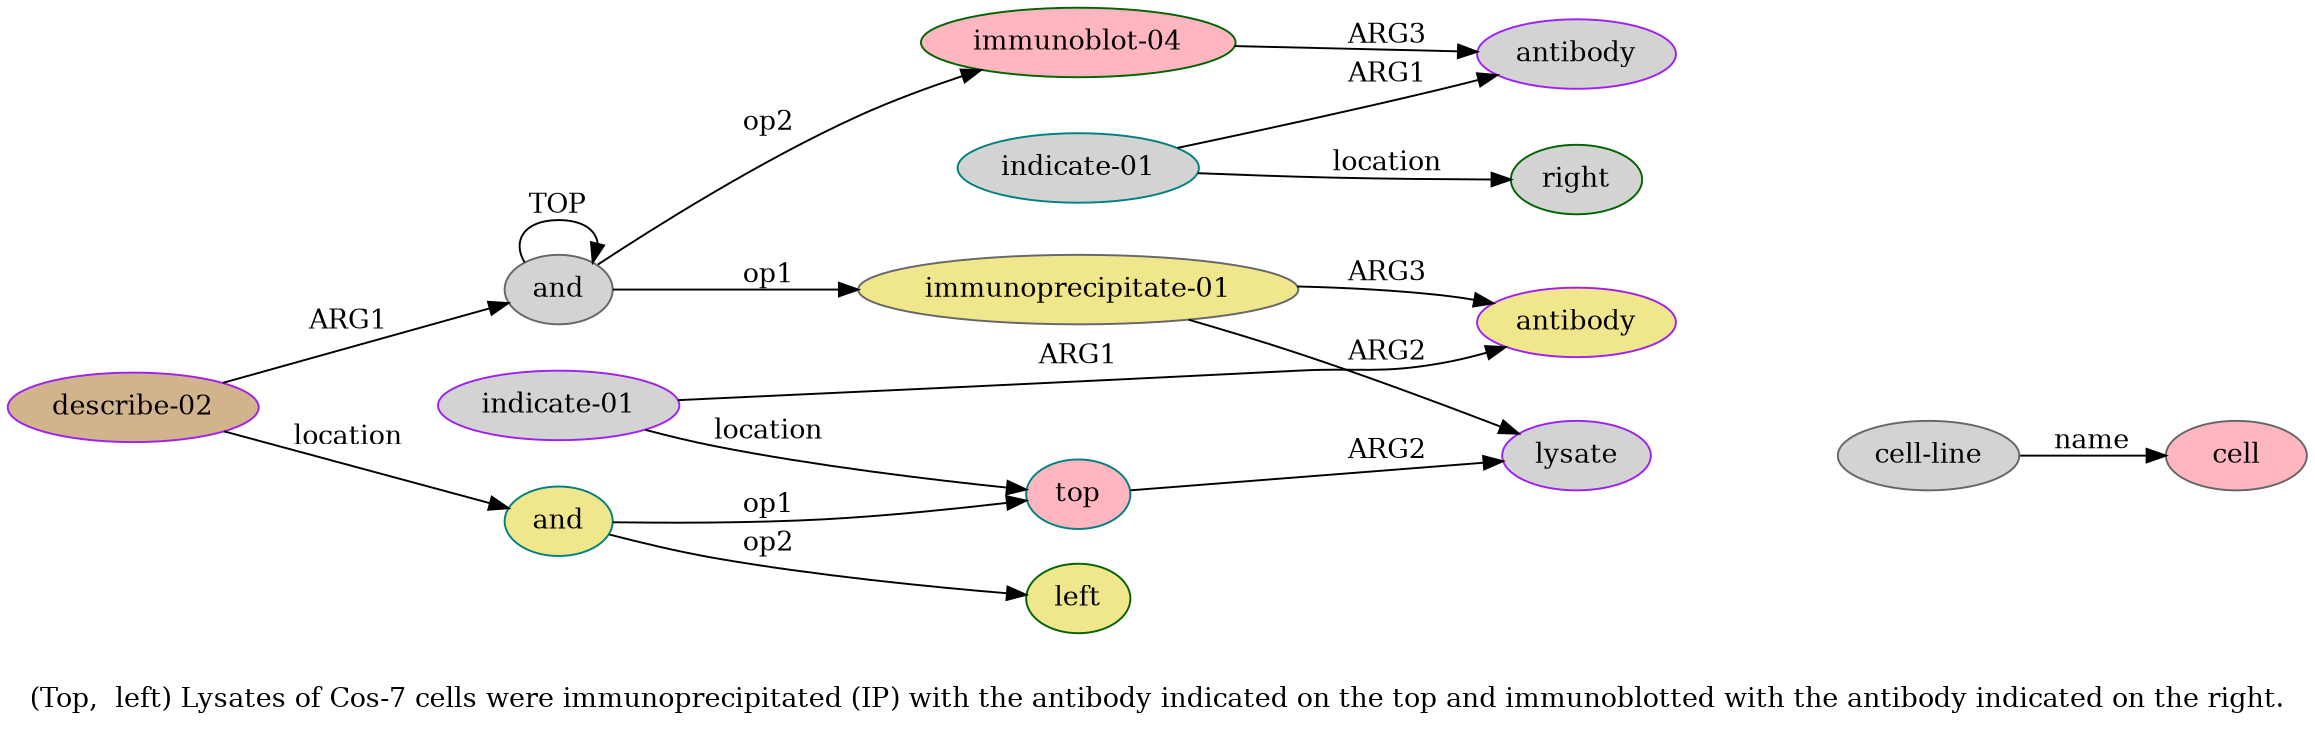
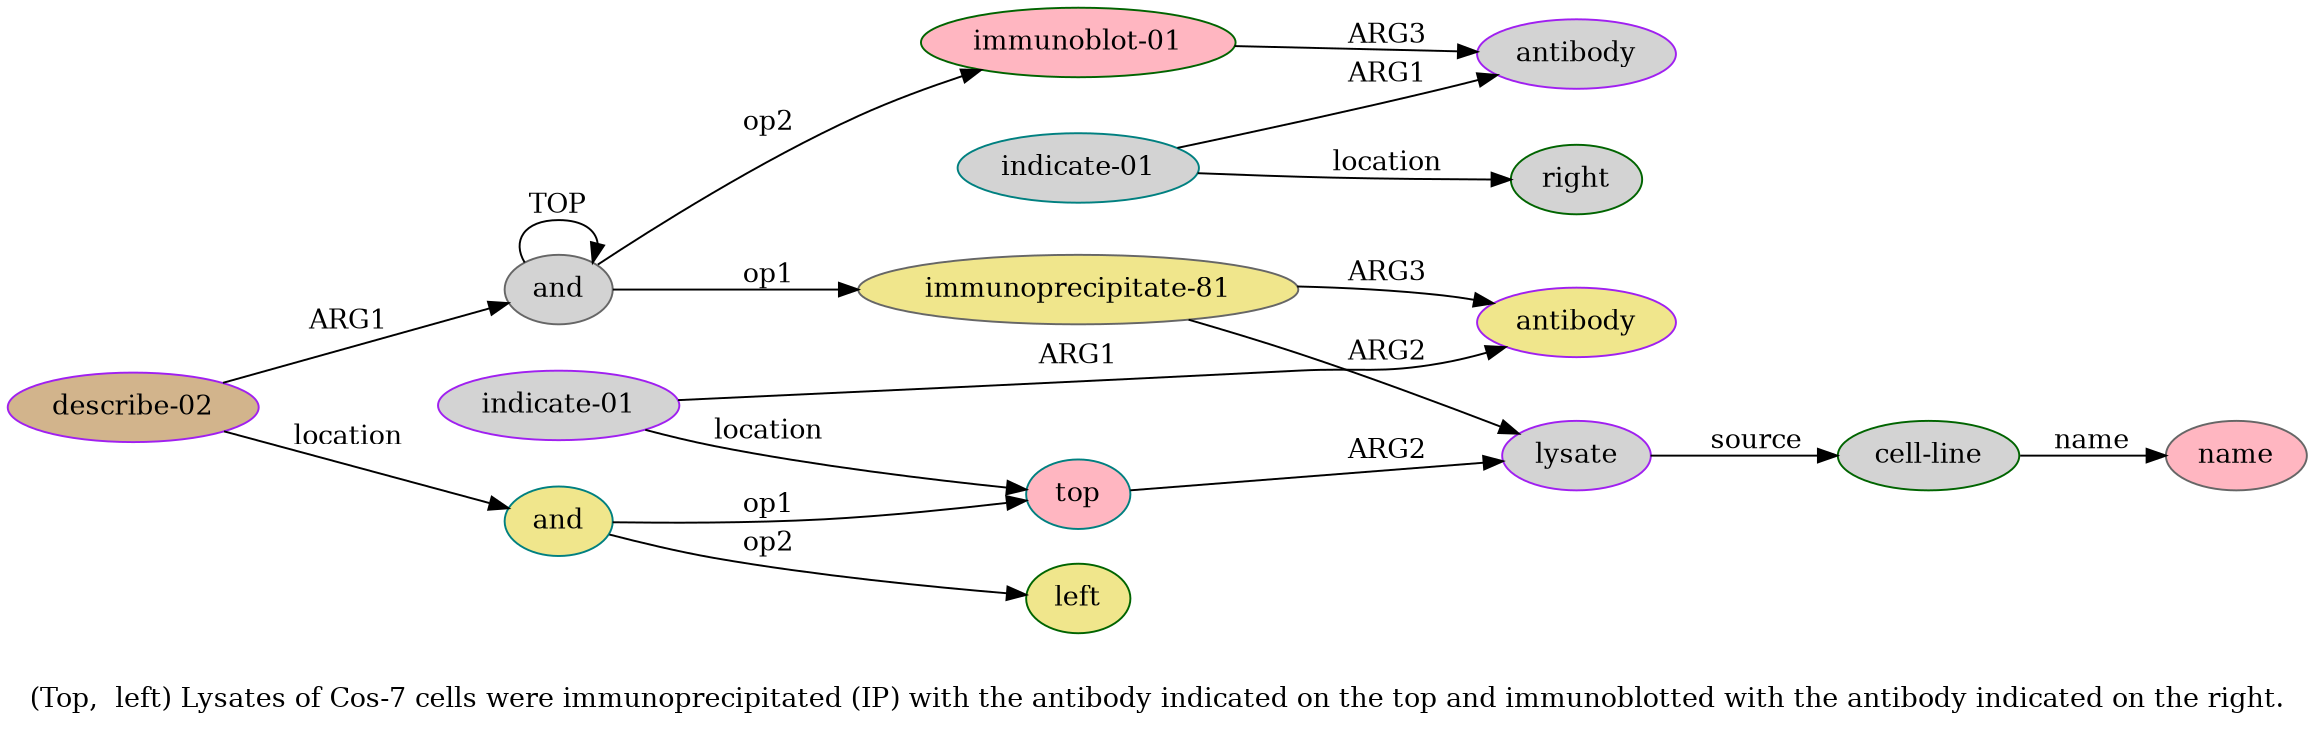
(1078, 42) -> (1078, 42)
(1078, 290) -> (1078, 290)
none -> (1734, 456)
(1929, 456) -> (1929, 456)
(2236, 456) -> (2236, 456)
